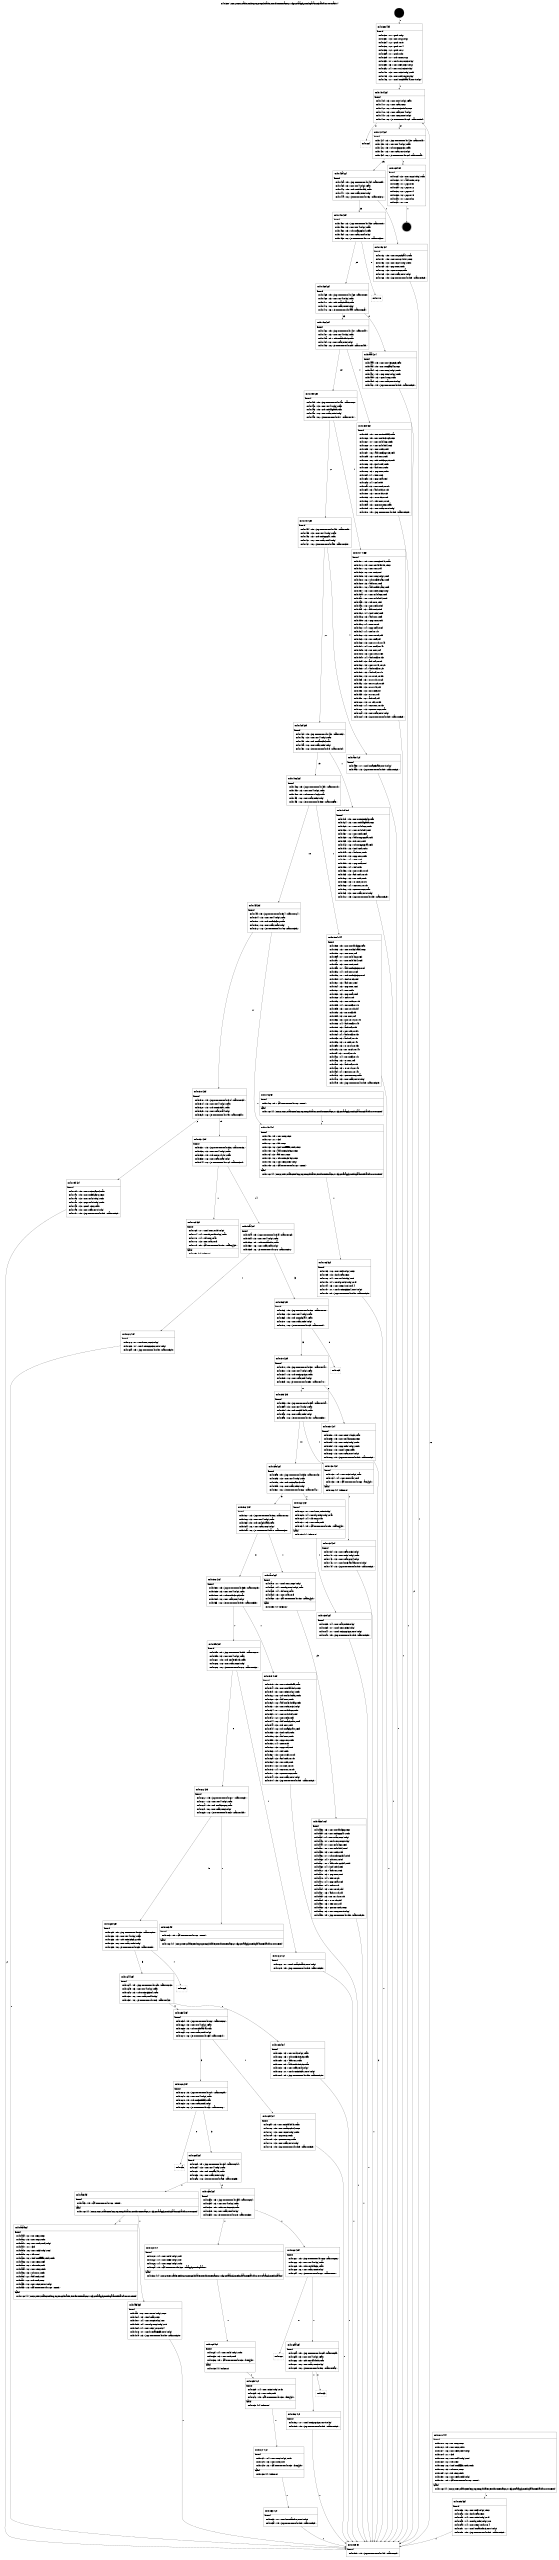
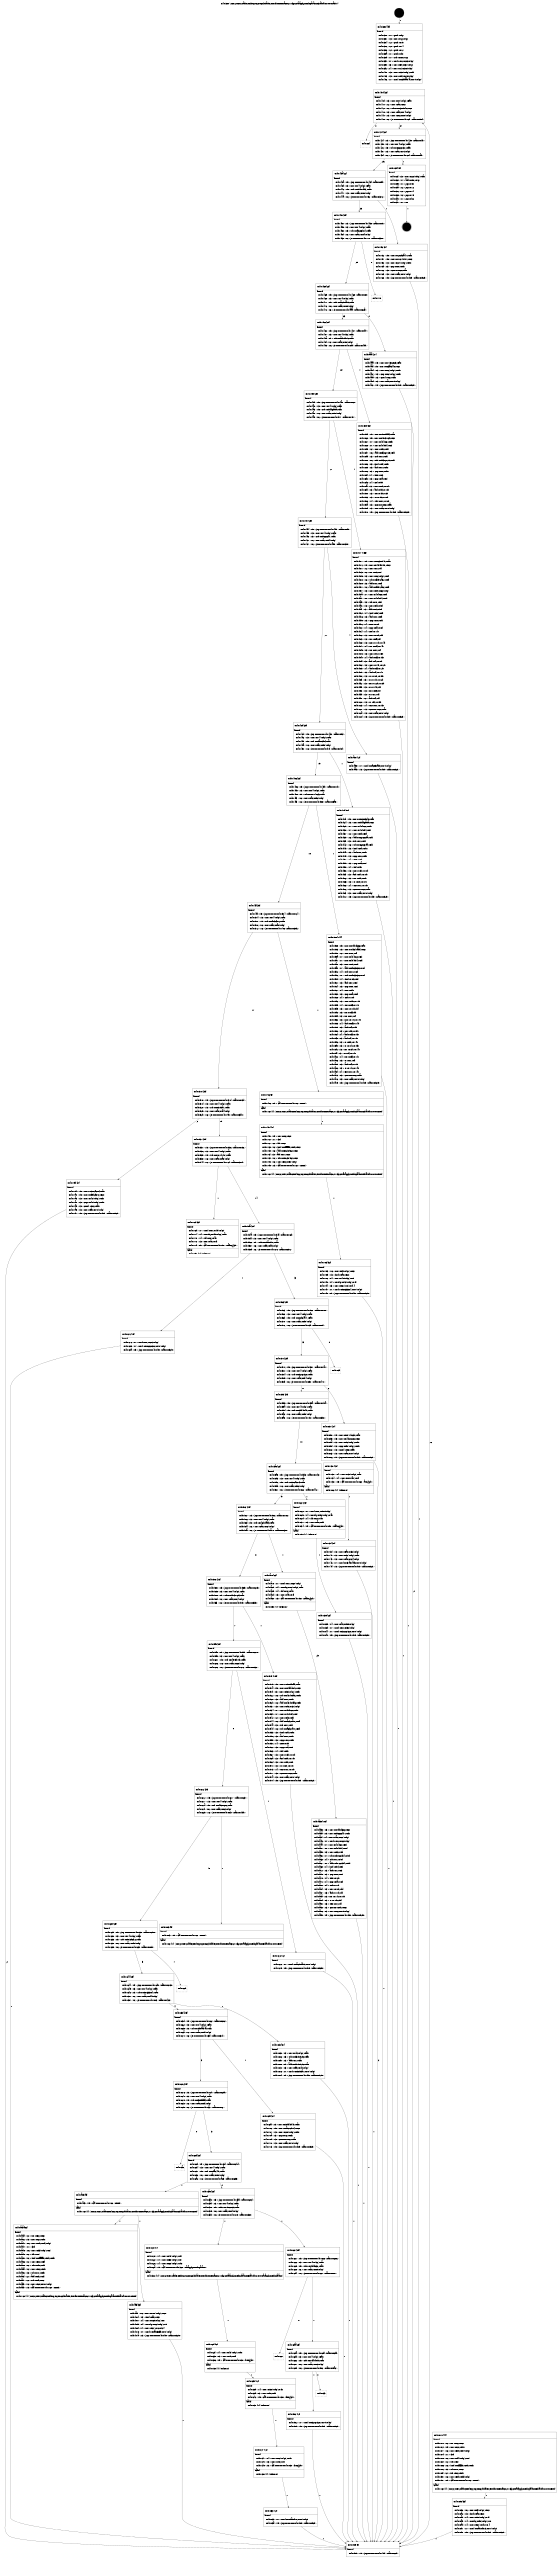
(399, 86) -> none
(259, 1028) -> (298, 1011)
(309, 1444) -> none
